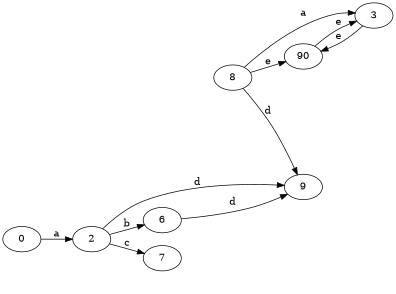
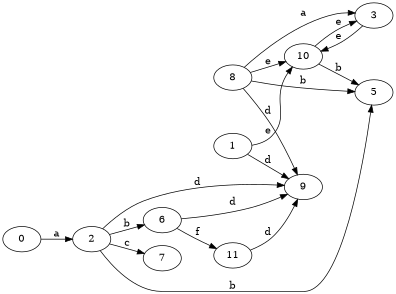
(303, 56) -> (303, 56)
none -> (374, 92)
none -> (233, 146)
none -> (233, 255)
